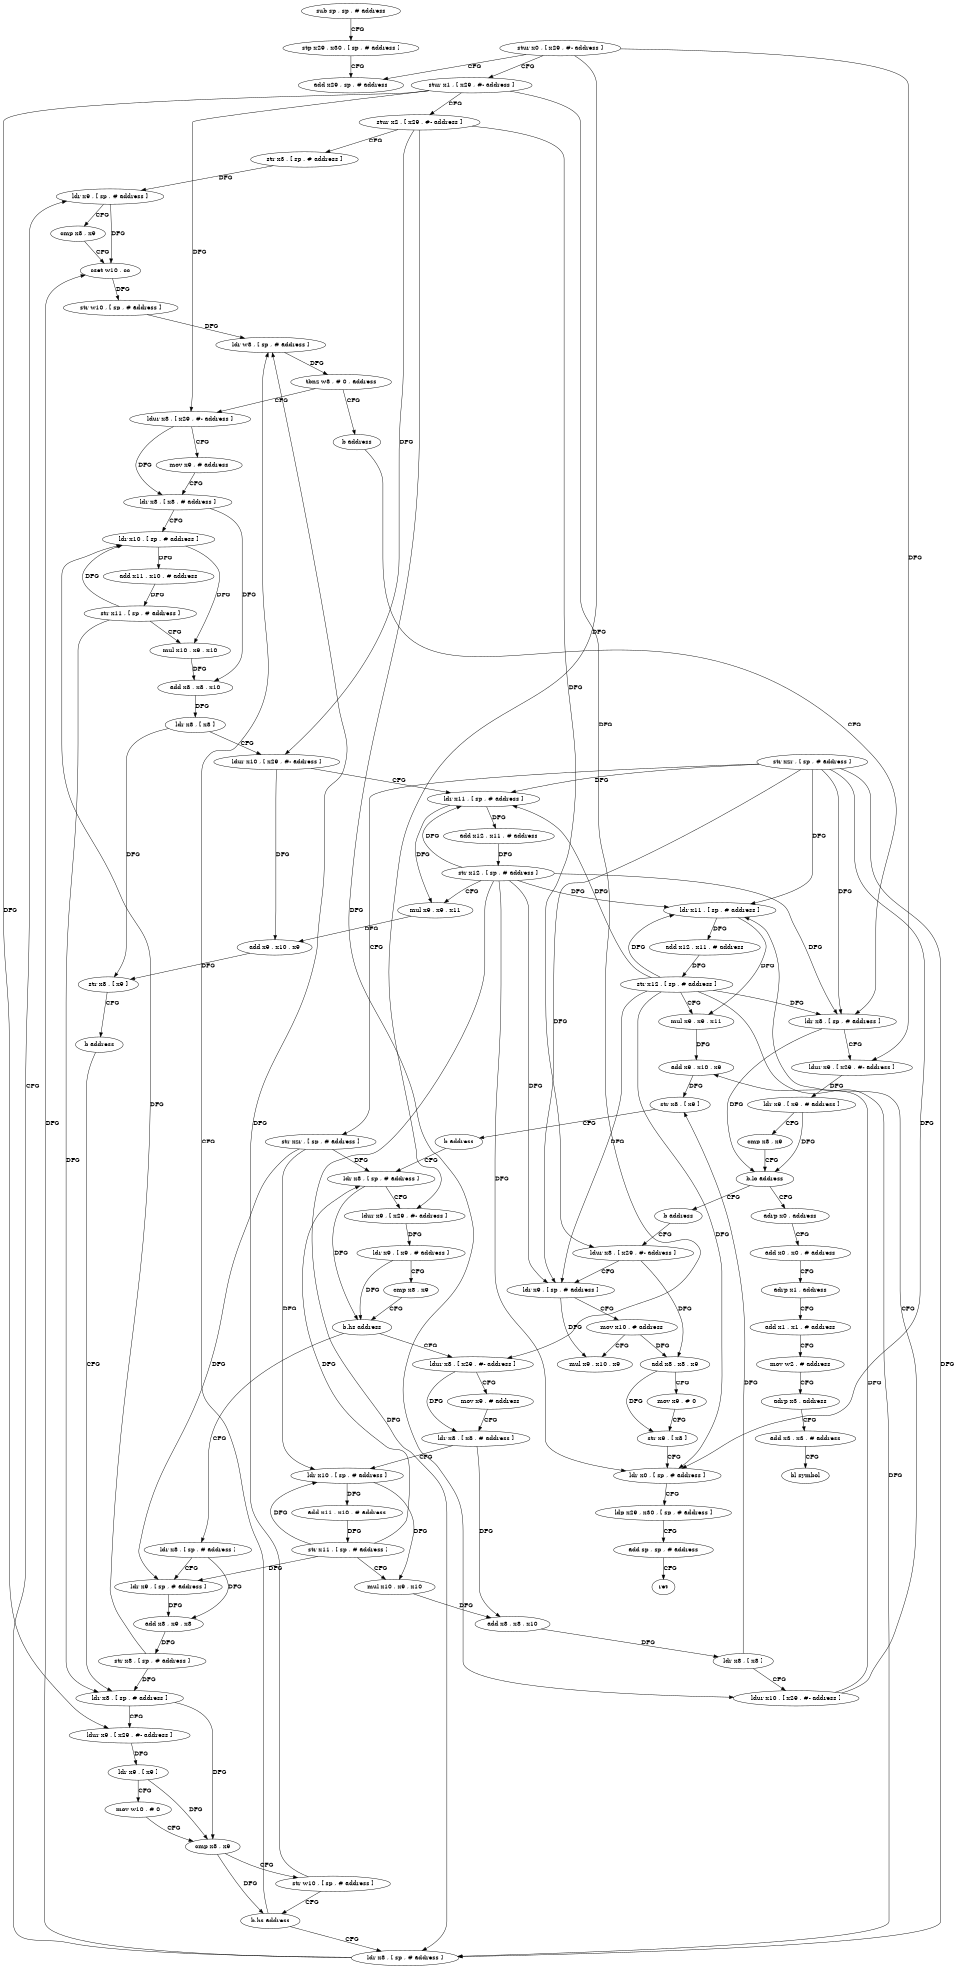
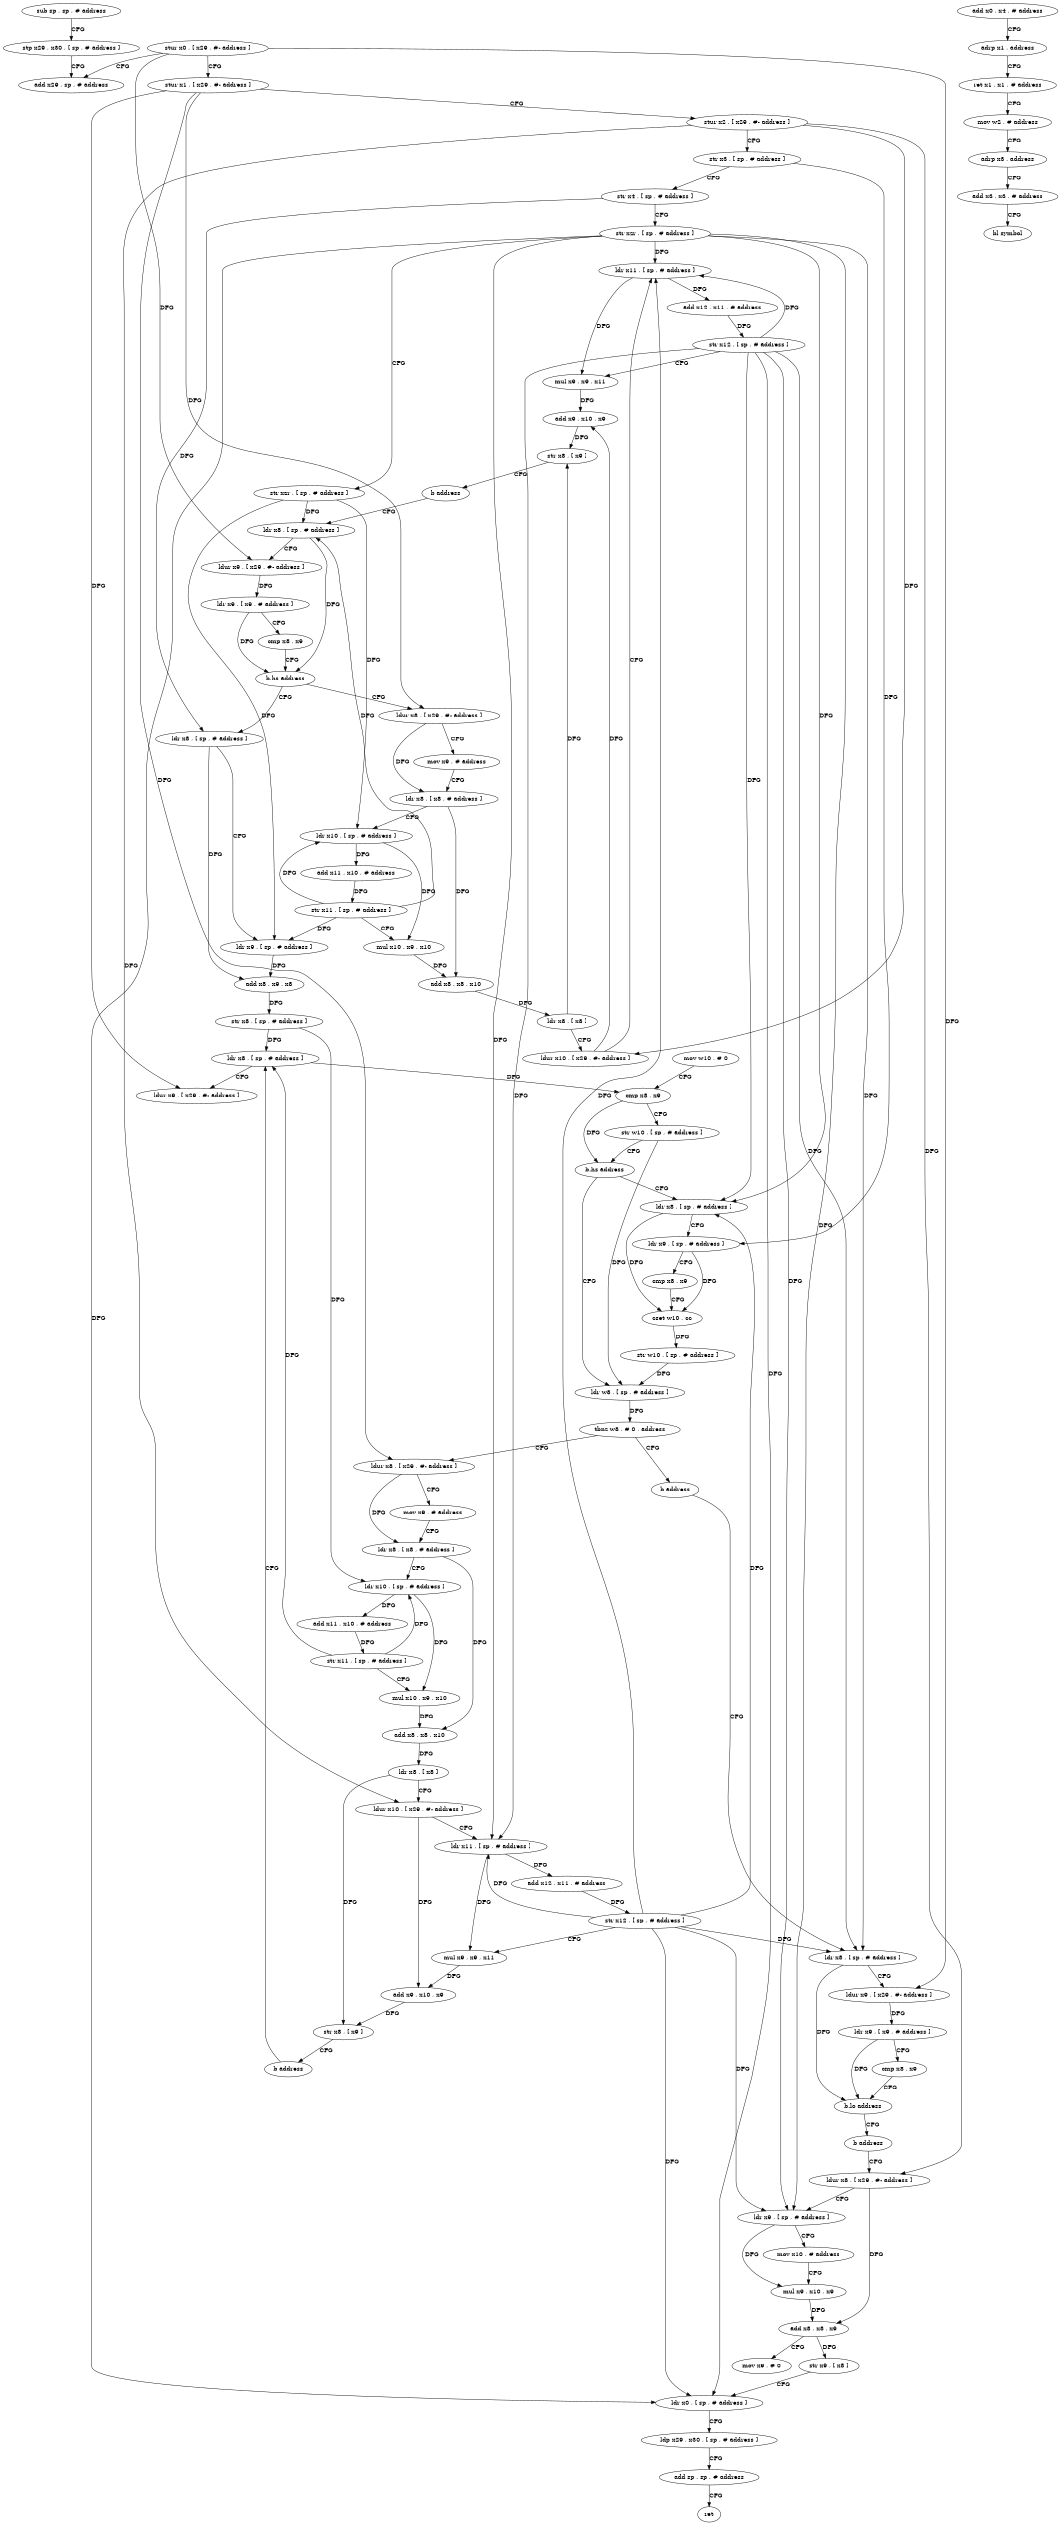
none -> (655, 197)
(790, 1216) -> none
(800, 1253) -> (1008, 11)
(800, 1327) -> (1008, 85)
(652, 1344) -> (811, 2308)
(673, 1418) -> none
(138, 1772) -> none
